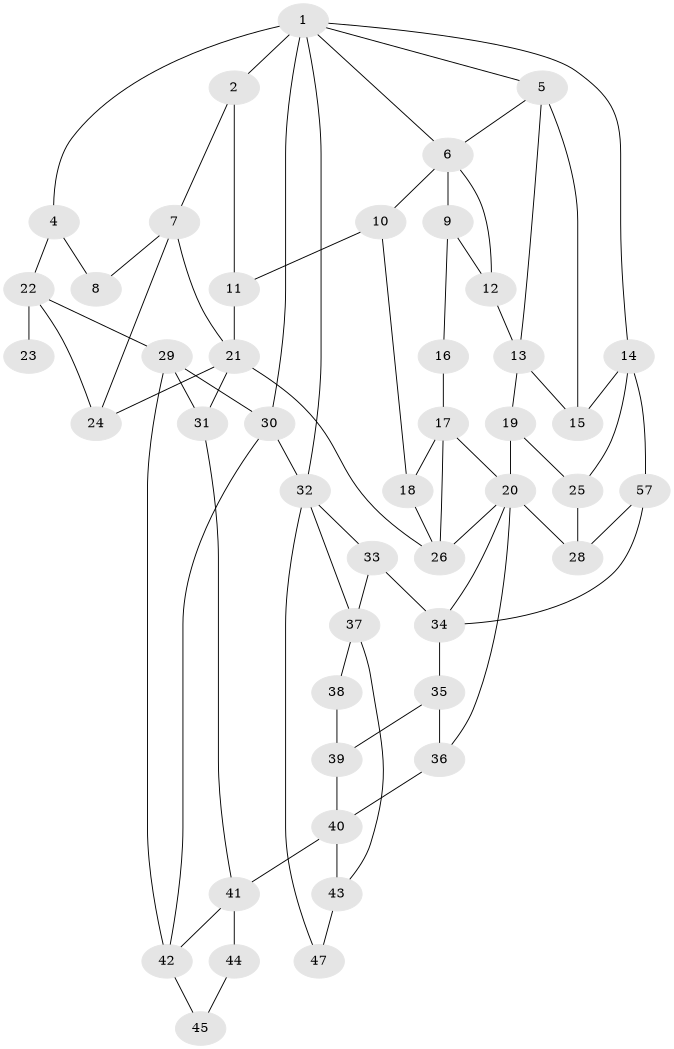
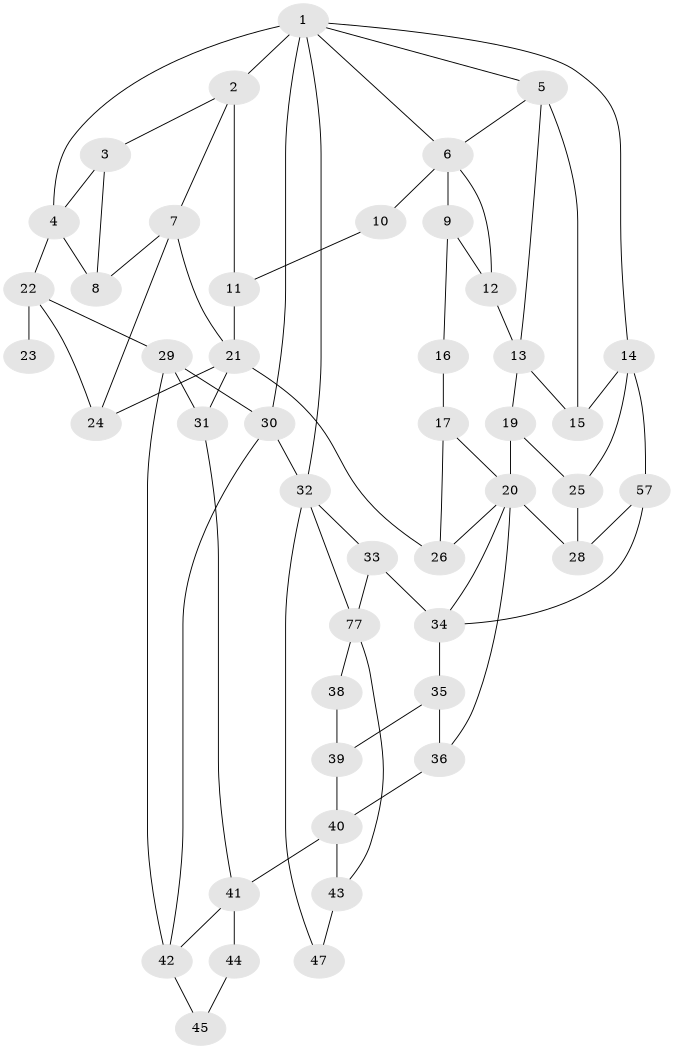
none -> (105, 155)
(408, 491) -> none
(355, 625) -> (355, 625)
